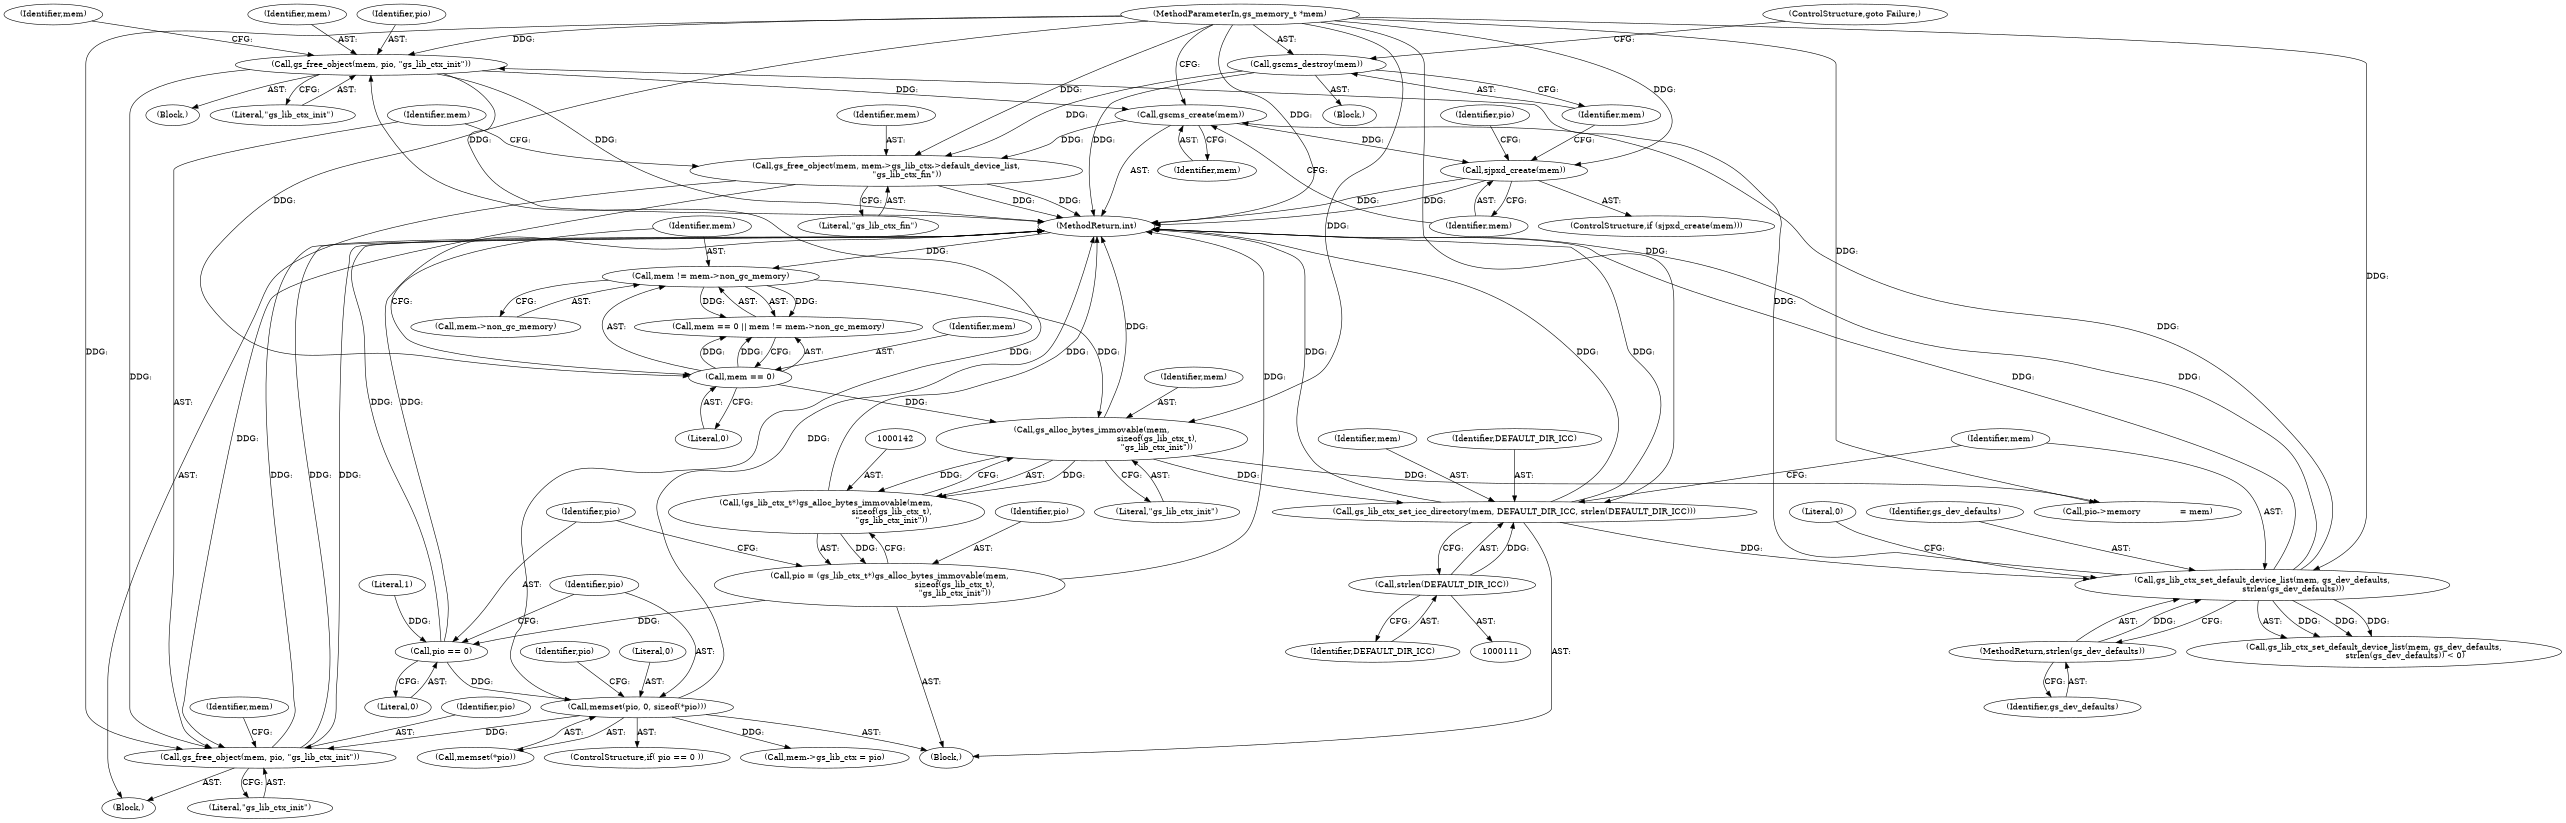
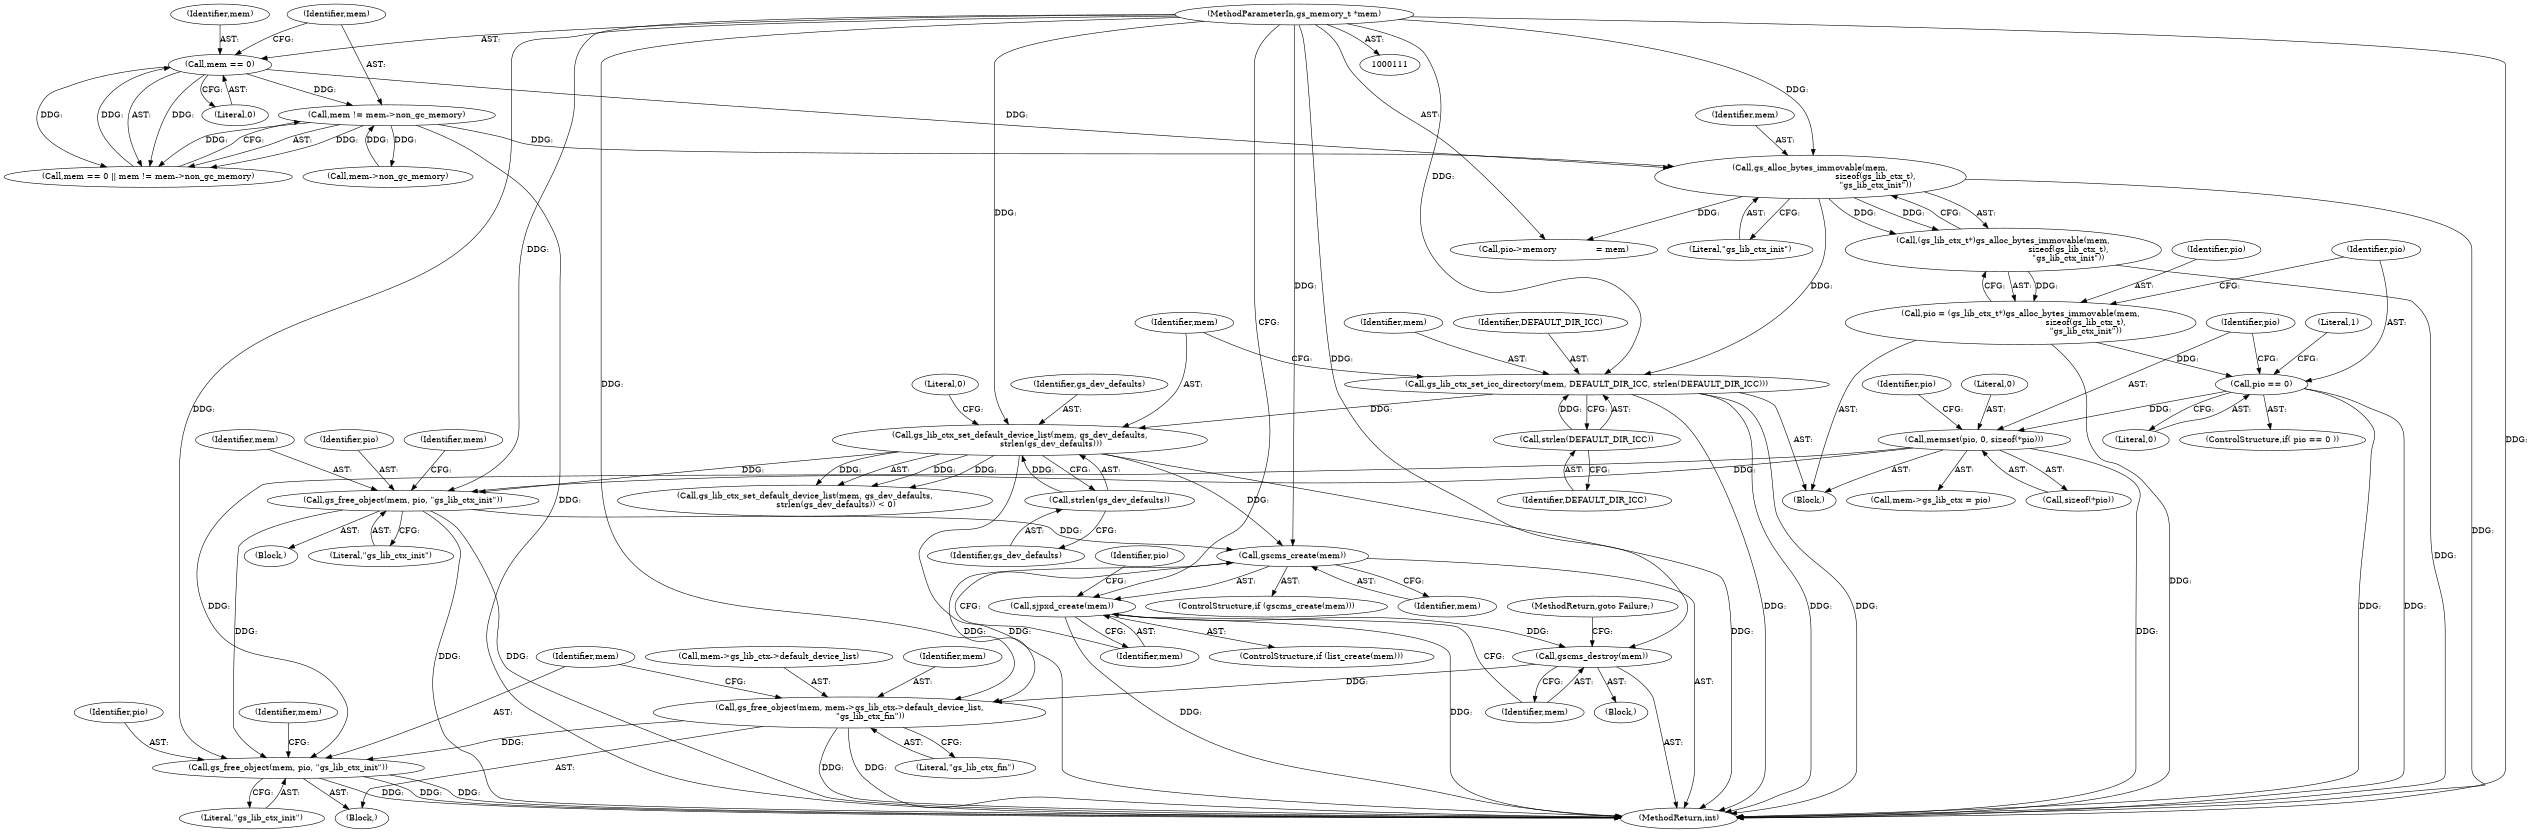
(1855, 14) -> (1593, 607)
(1288, 40) -> (1343, 359)
(1191, 65) -> (1307, 286)
(1666, 90) -> (1270, 323)
(1105, 140) -> (1675, 743)
(1374, 140) -> (1247, 581)
(286, 201) -> (492, 40)
(1656, 226) -> (1322, 657)
(915, 250) -> (719, 787)
(1848, 251) -> (1432, 115)
(527, 302) -> (407, 140)
(583, 302) -> (379, 140)
(749, 302) -> (255, 140)
(618, 327) -> (326, 90)
(782, 352) -> (114, 115)
(895, 439) -> none
none -> (1267, 607)
(1470, 616) -> (1352, 36)
none -> (1371, 618)
(421, 621) -> (2309, 359)
(2062, 652) -> (1110, 501)
none -> (769, 657)
(637, 730) -> (2267, 409)
(754, 733) -> (1966, 470)
(476, 758) -> (2079, 501)
